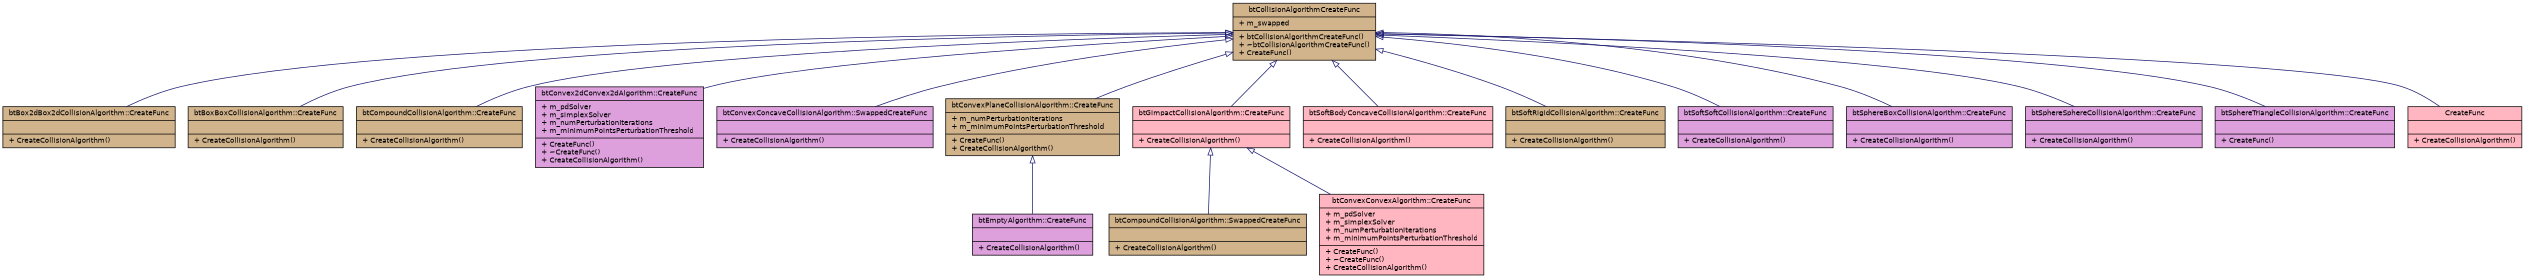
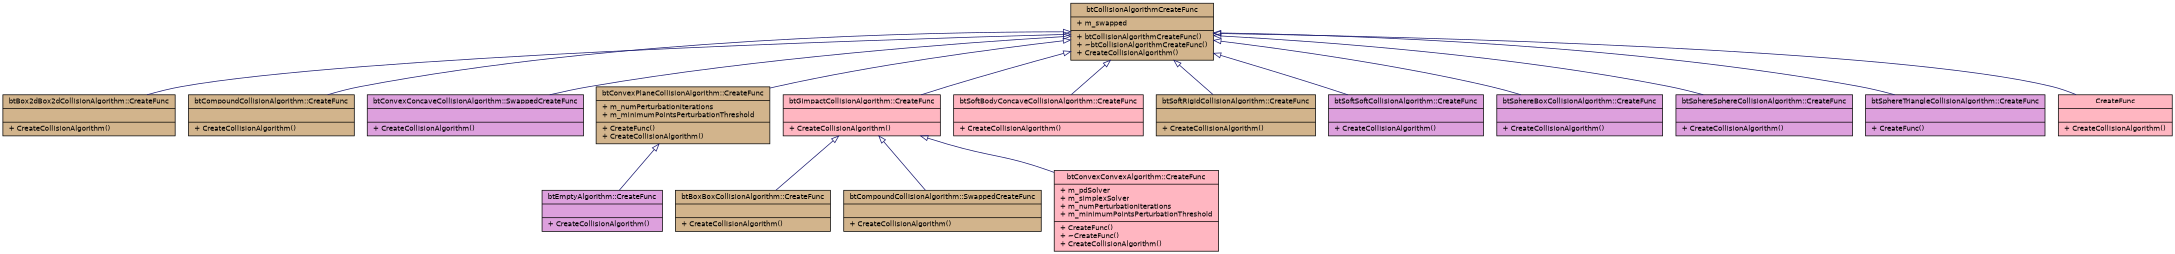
(759, 46) -> (805, 166)
(1265, 53) -> (1128, 53)
(620, 127) -> none
